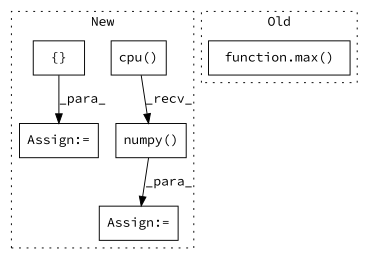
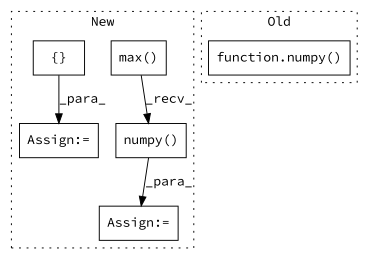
(139, 58) -> (139, 58)
(279, 58) -> (279, 58)
